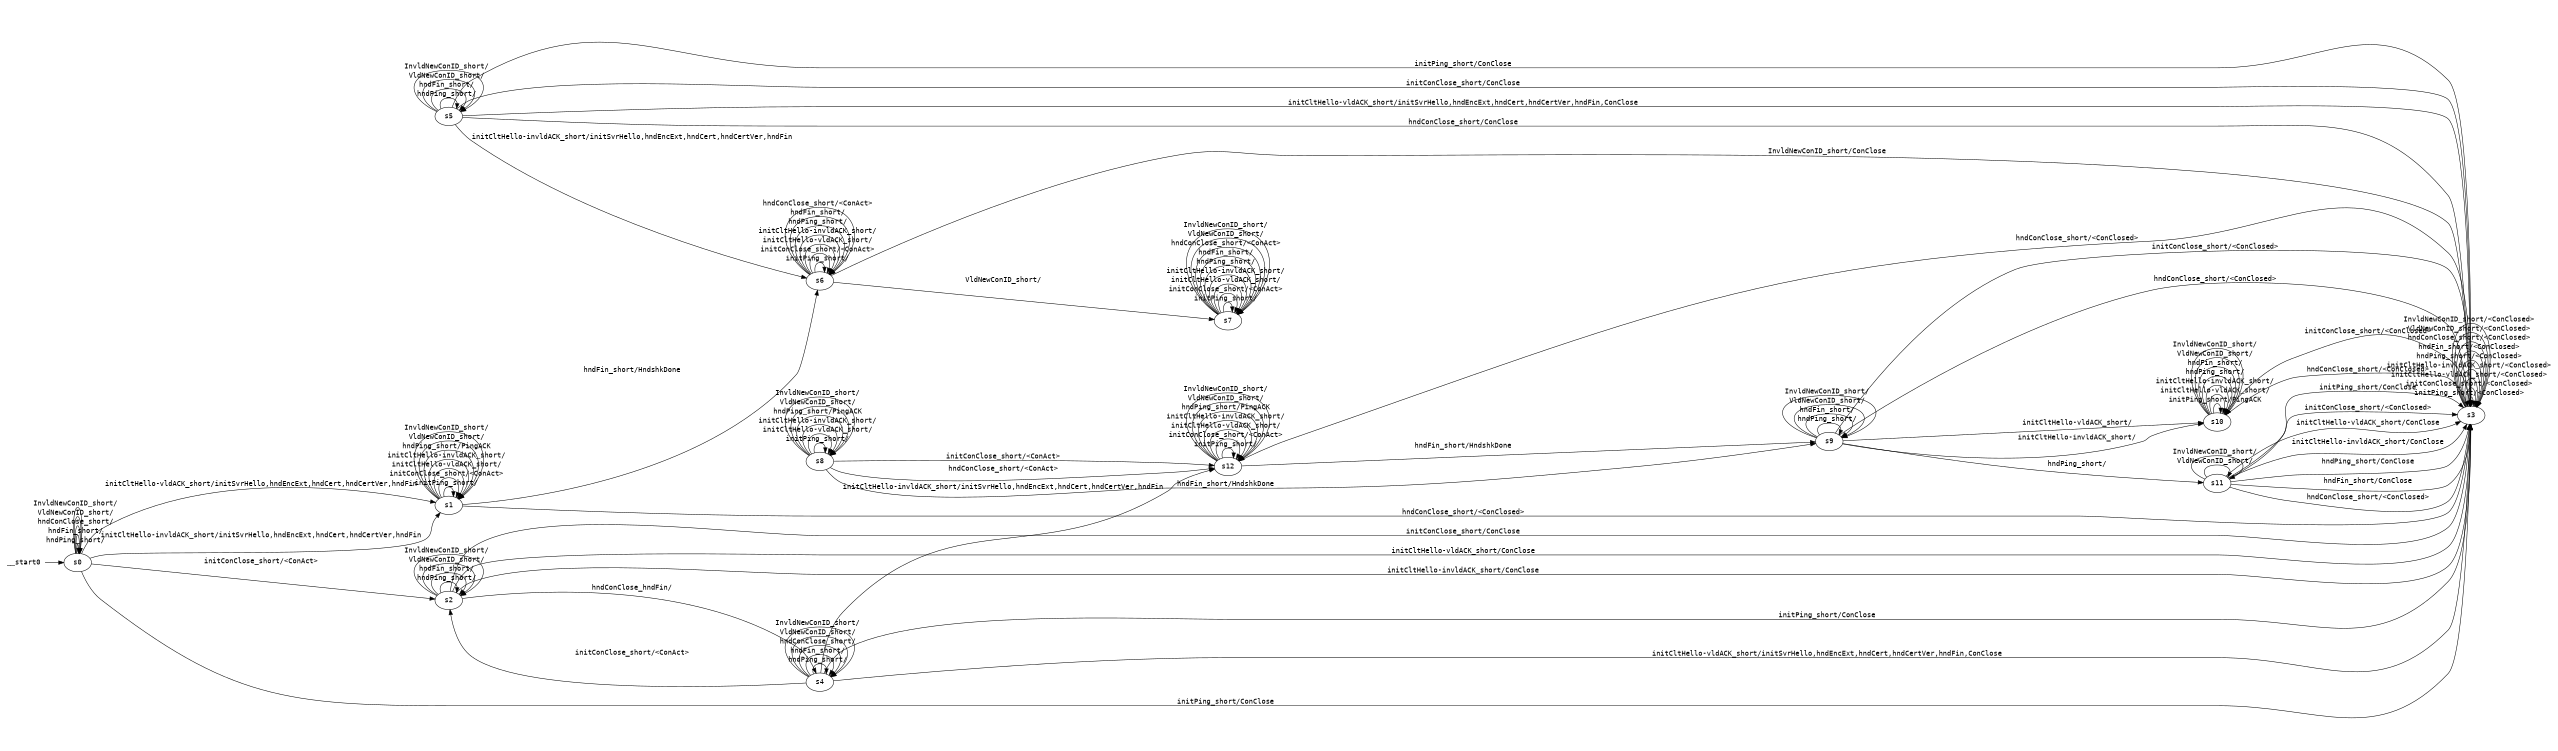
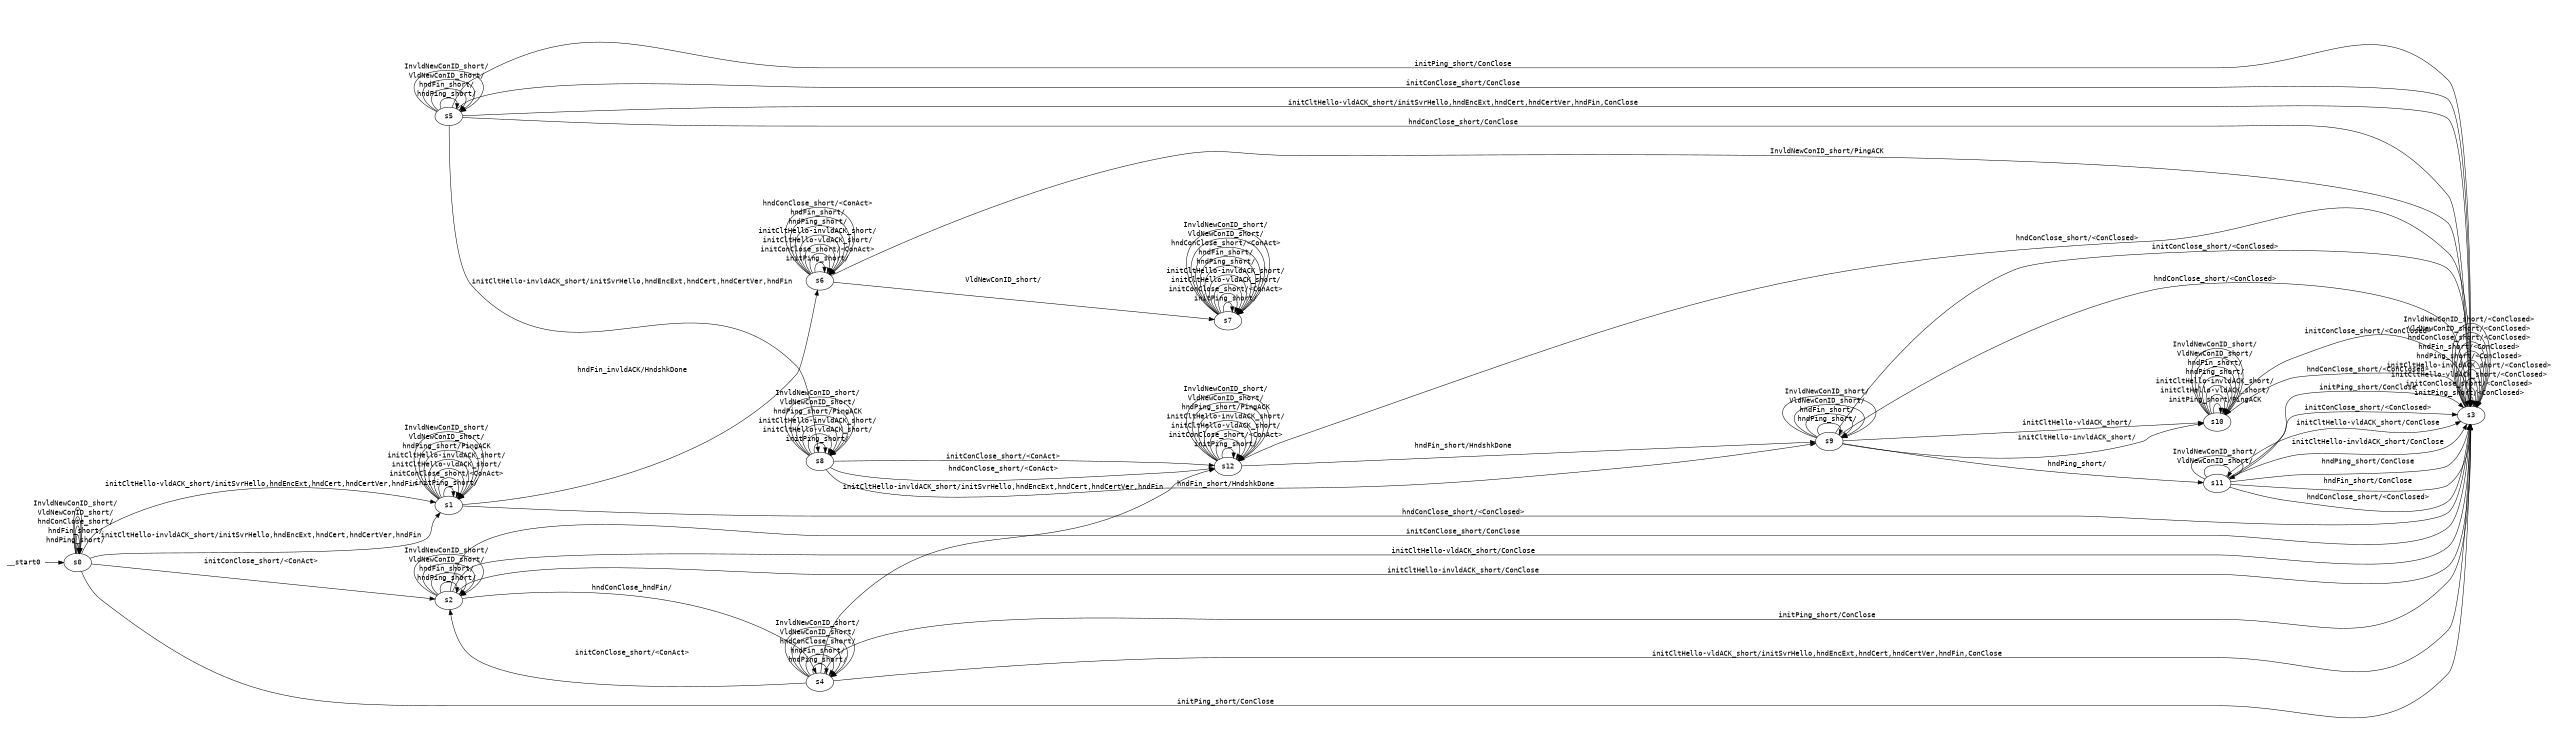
(1829, 151) -> (1829, 151)
(620, 218) -> (594, 332)
(634, 370) -> (634, 370)
